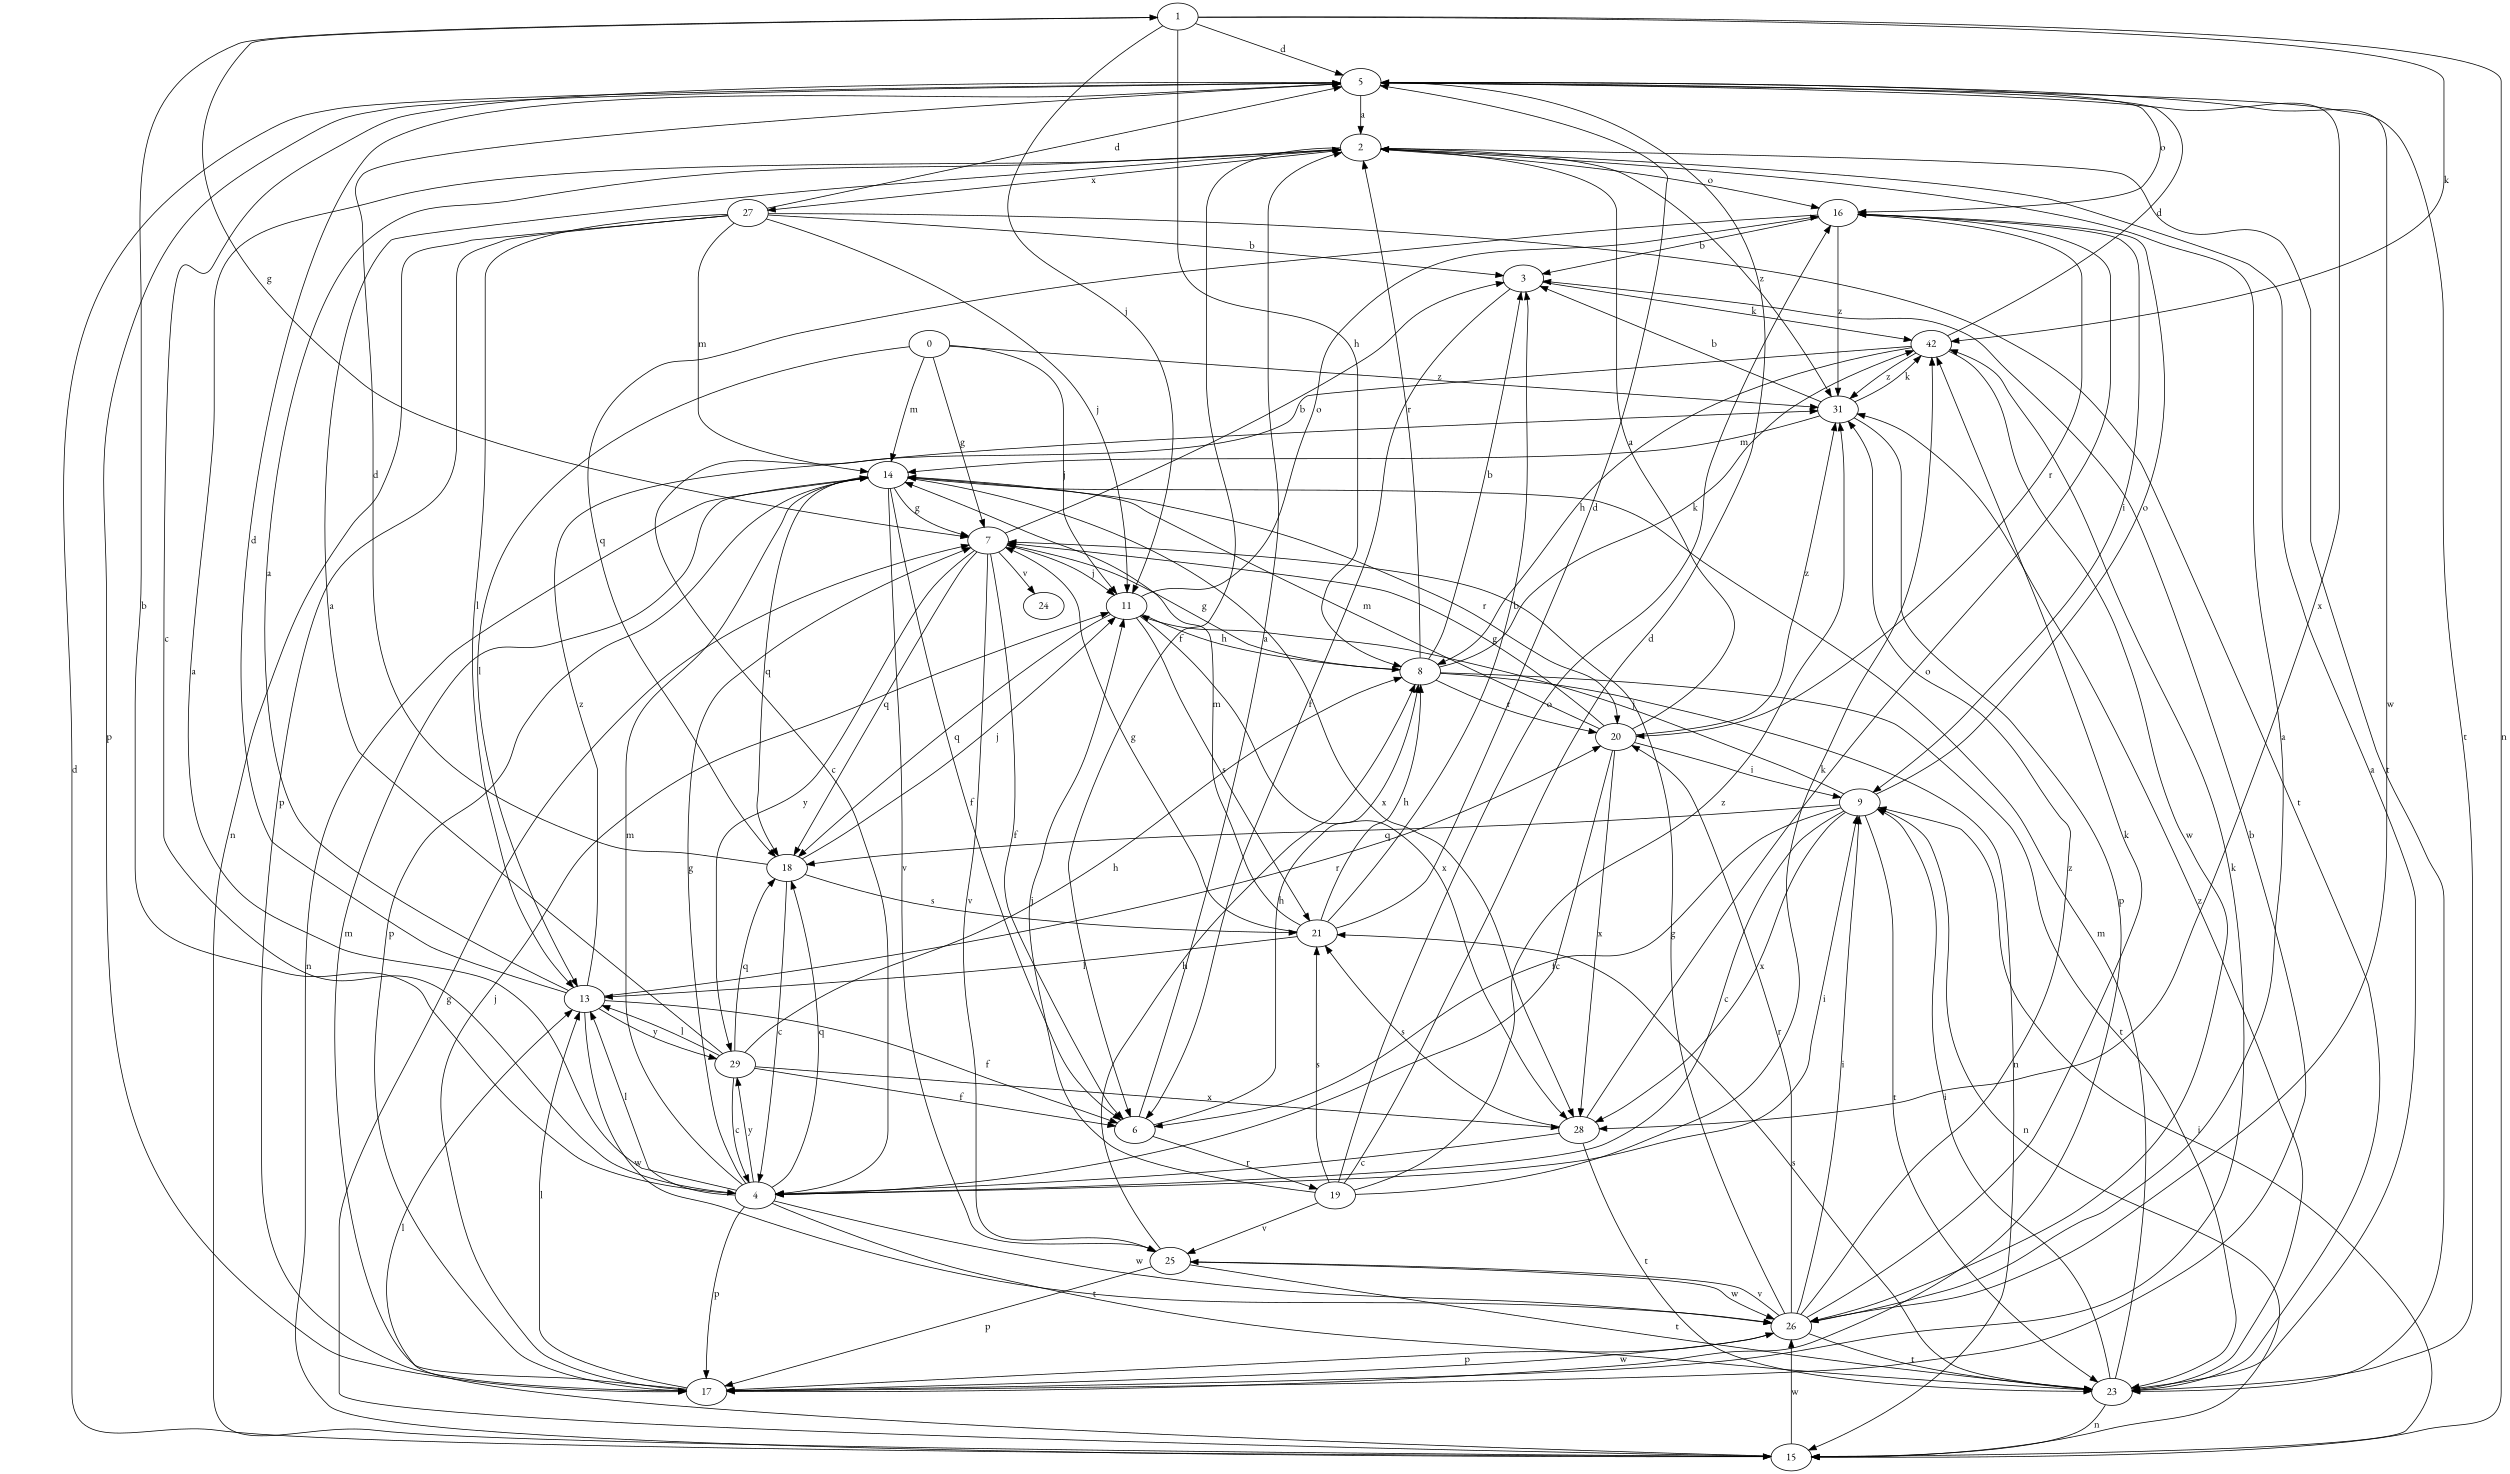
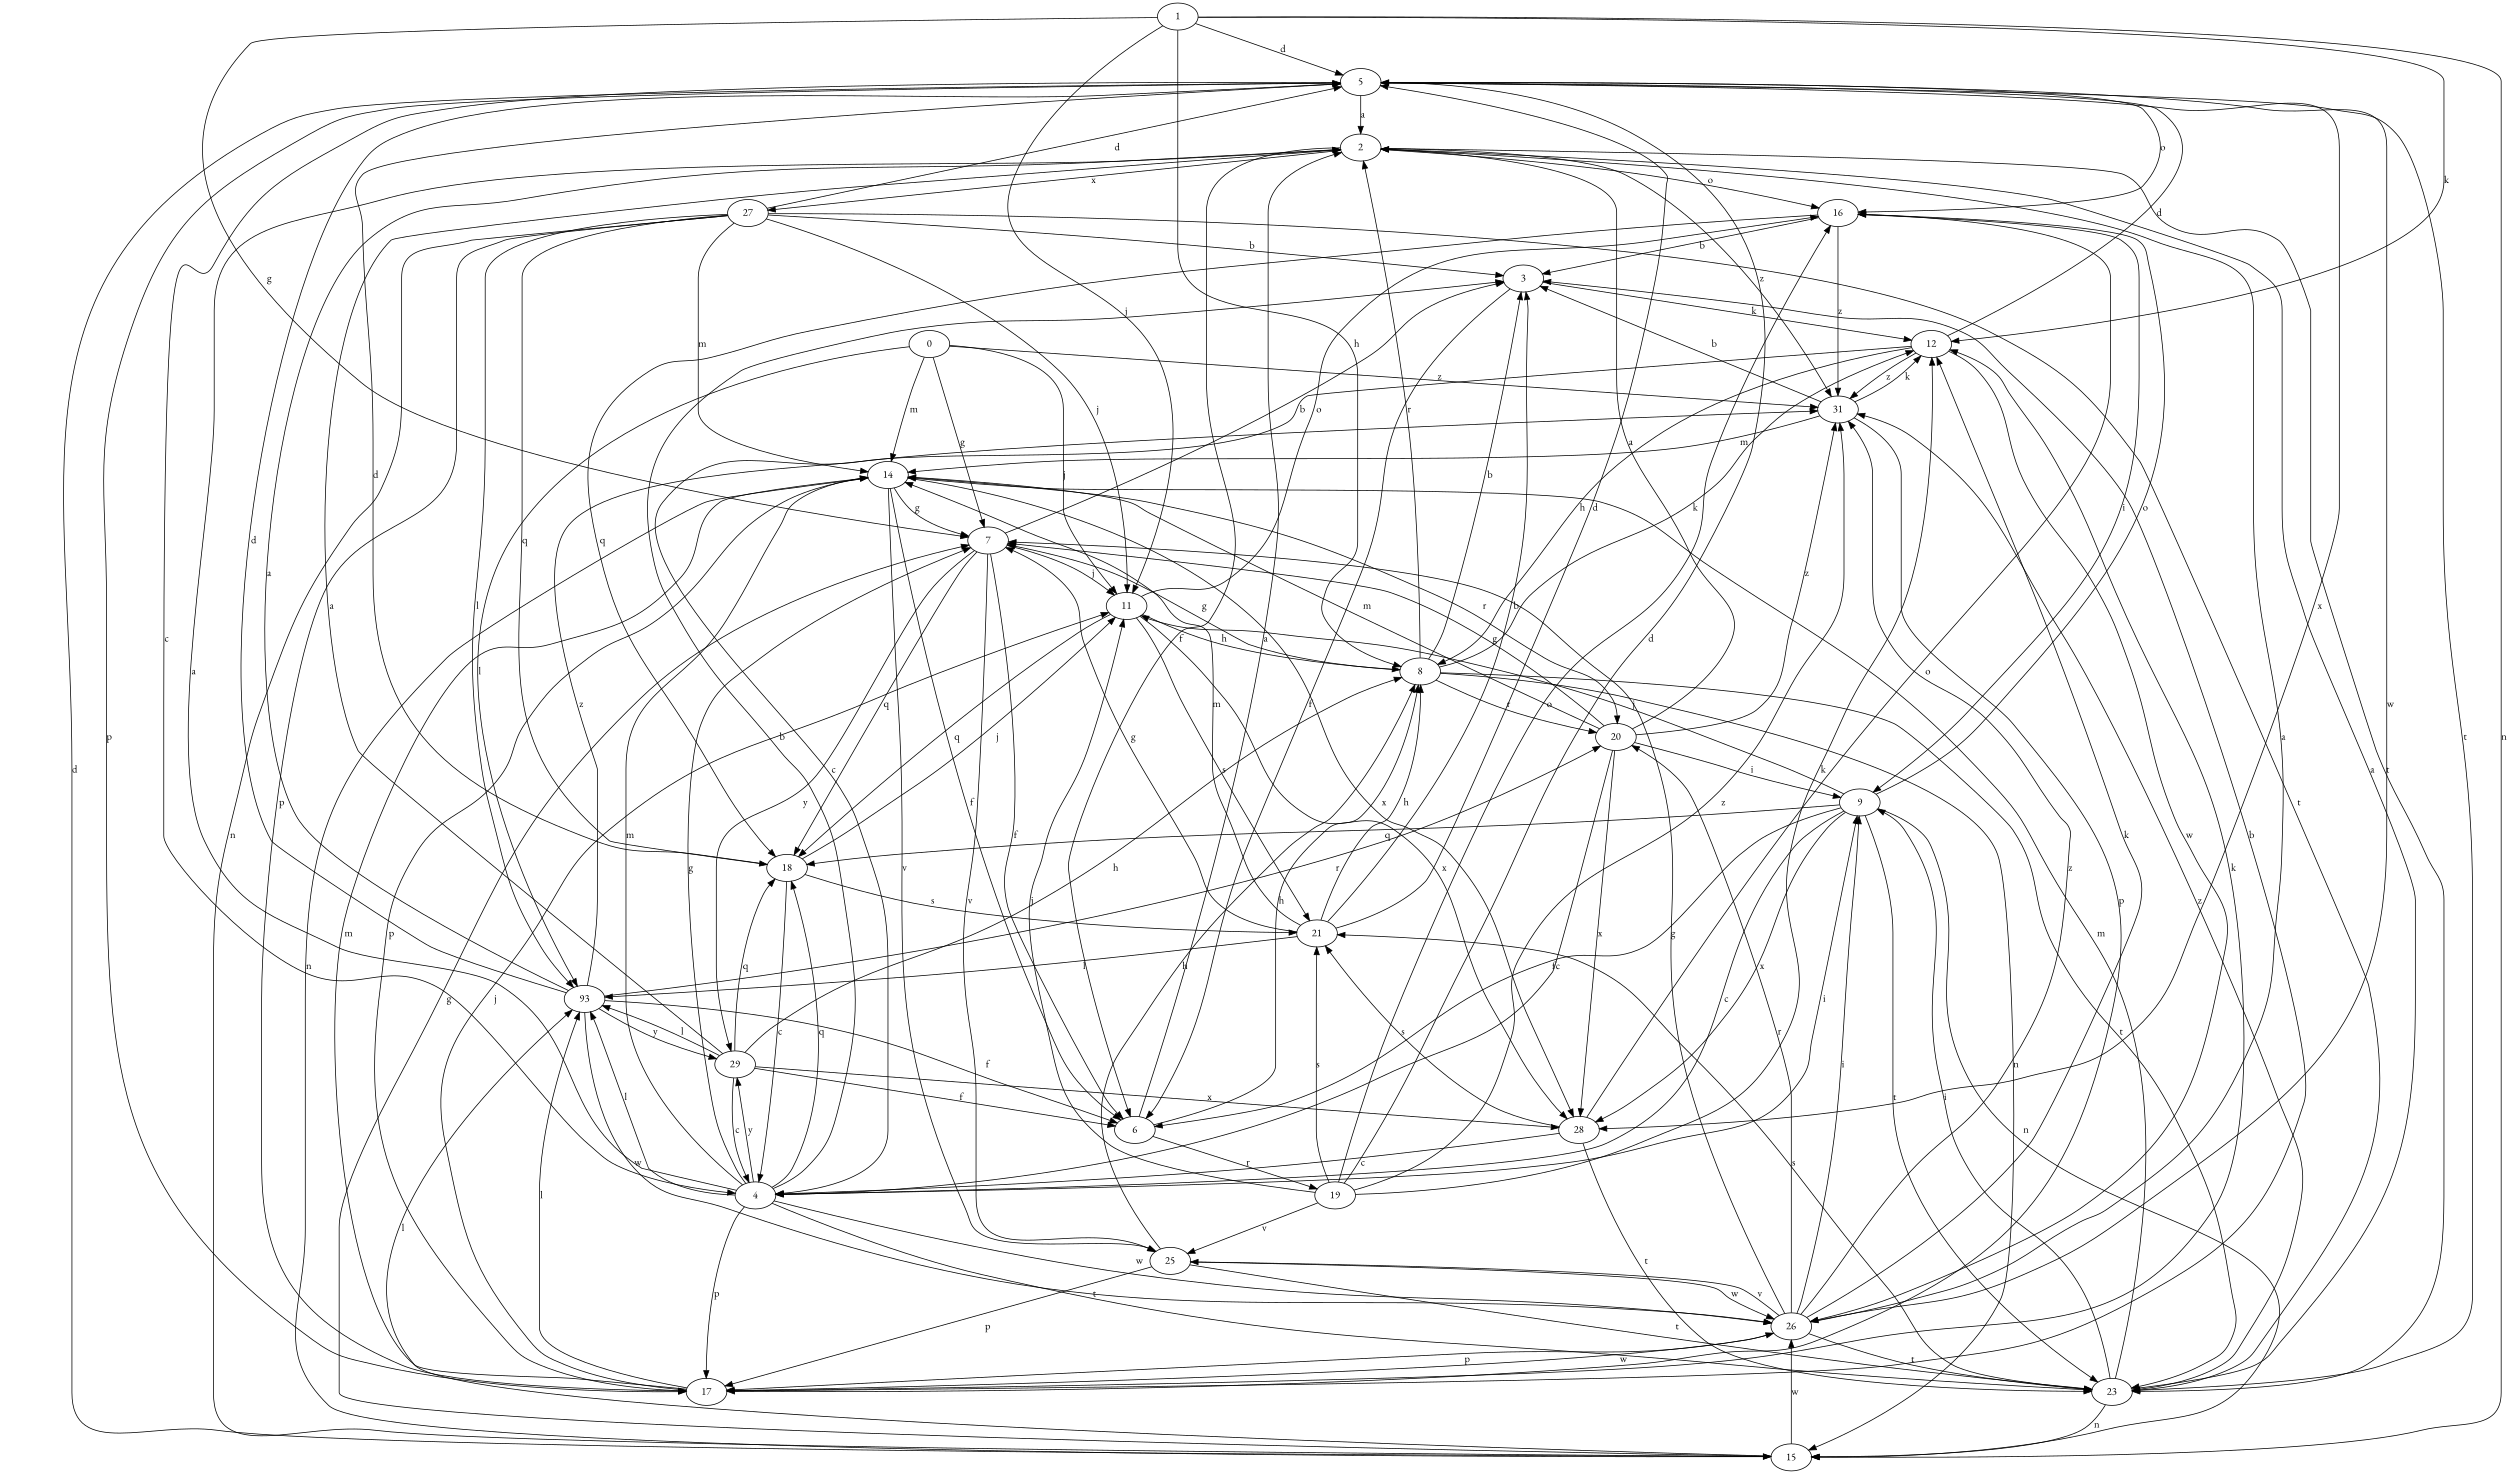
(1931, 344) -> (1931, 344)
(141, 347) -> (673, 430)
(2041, 473) -> none
(1044, 606) -> none
(767, 640) -> (522, 538)
(585, 999) -> (585, 999)
(2396, 1295) -> none
